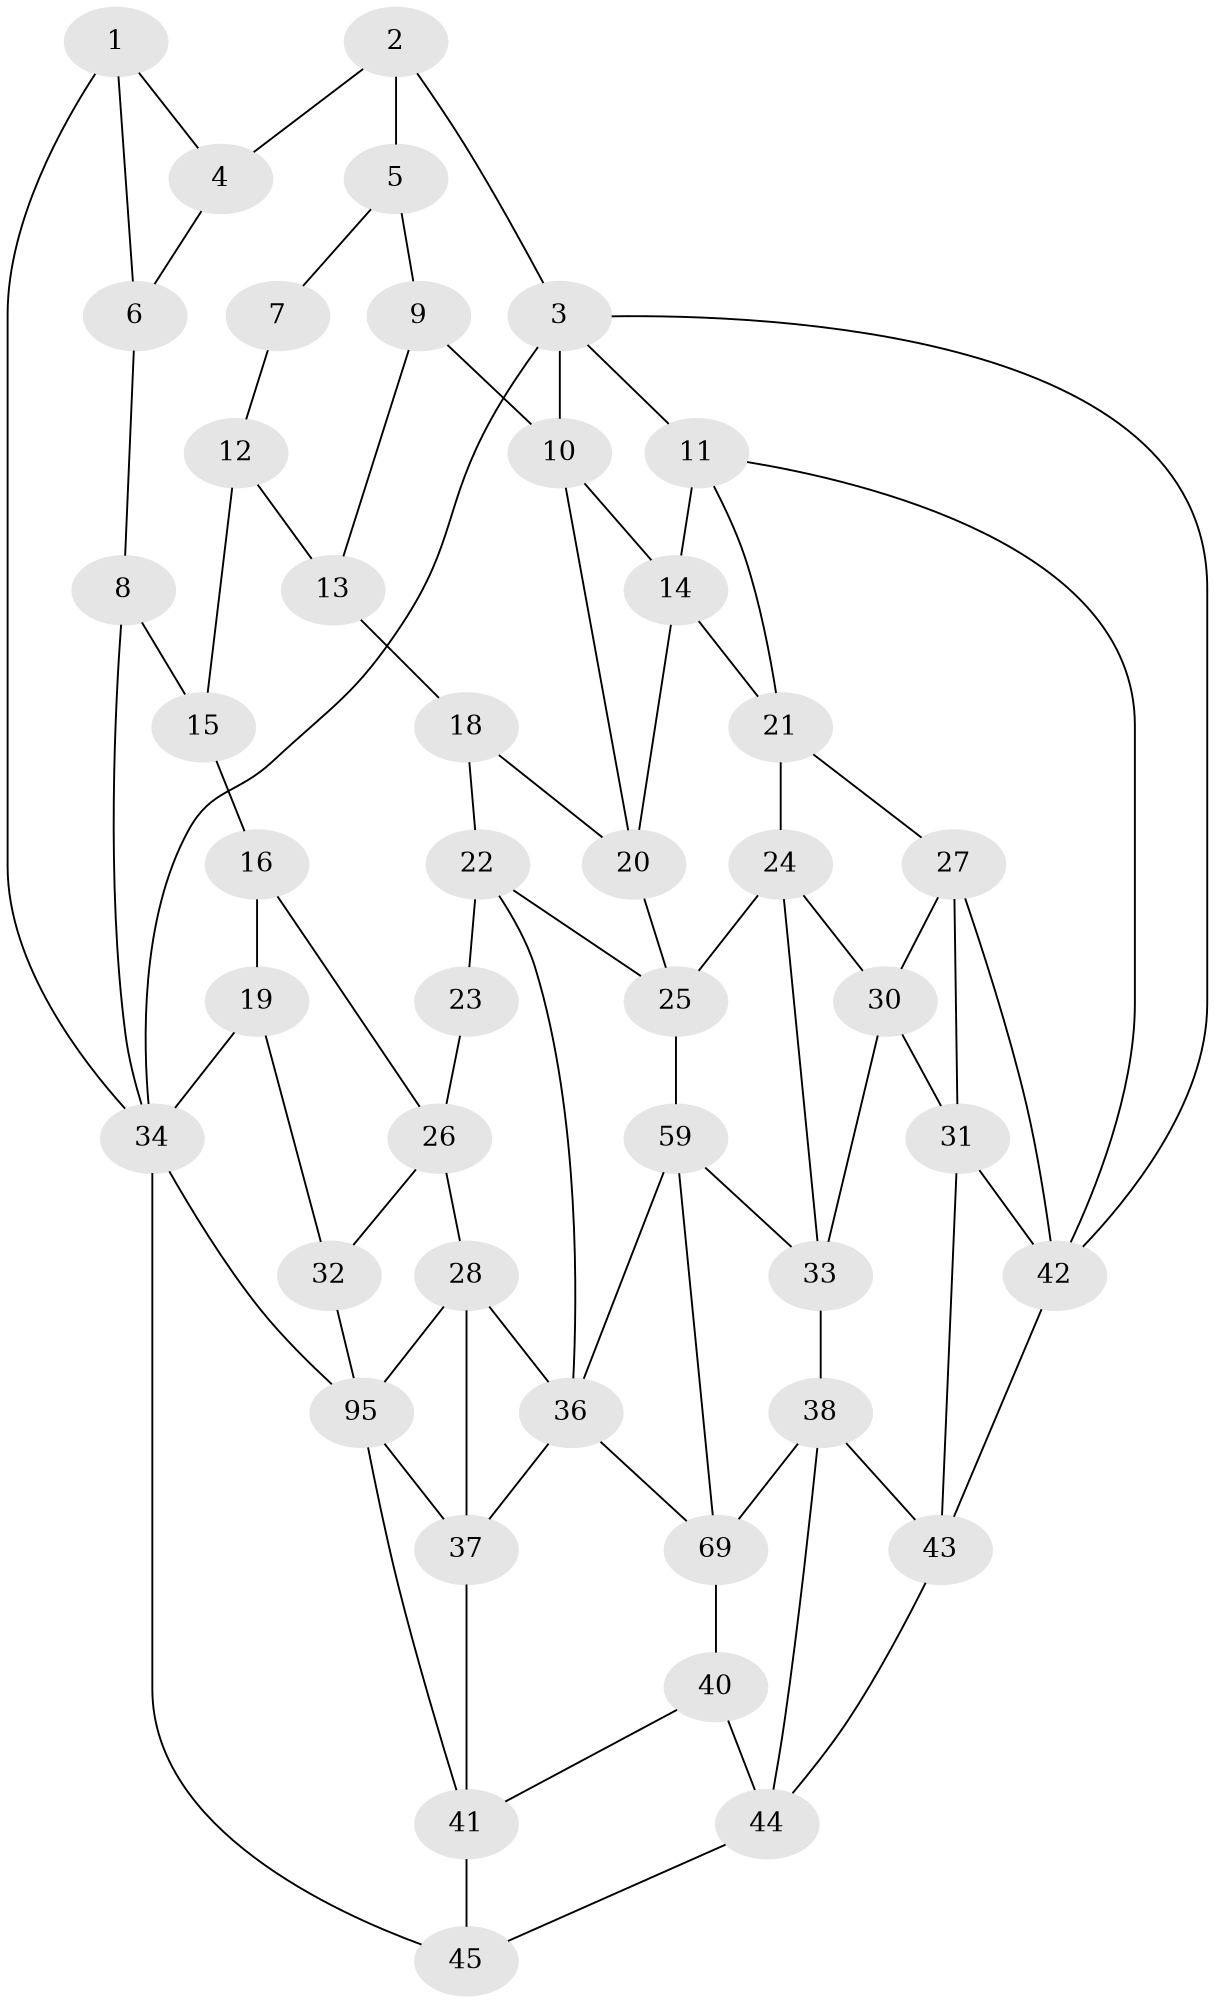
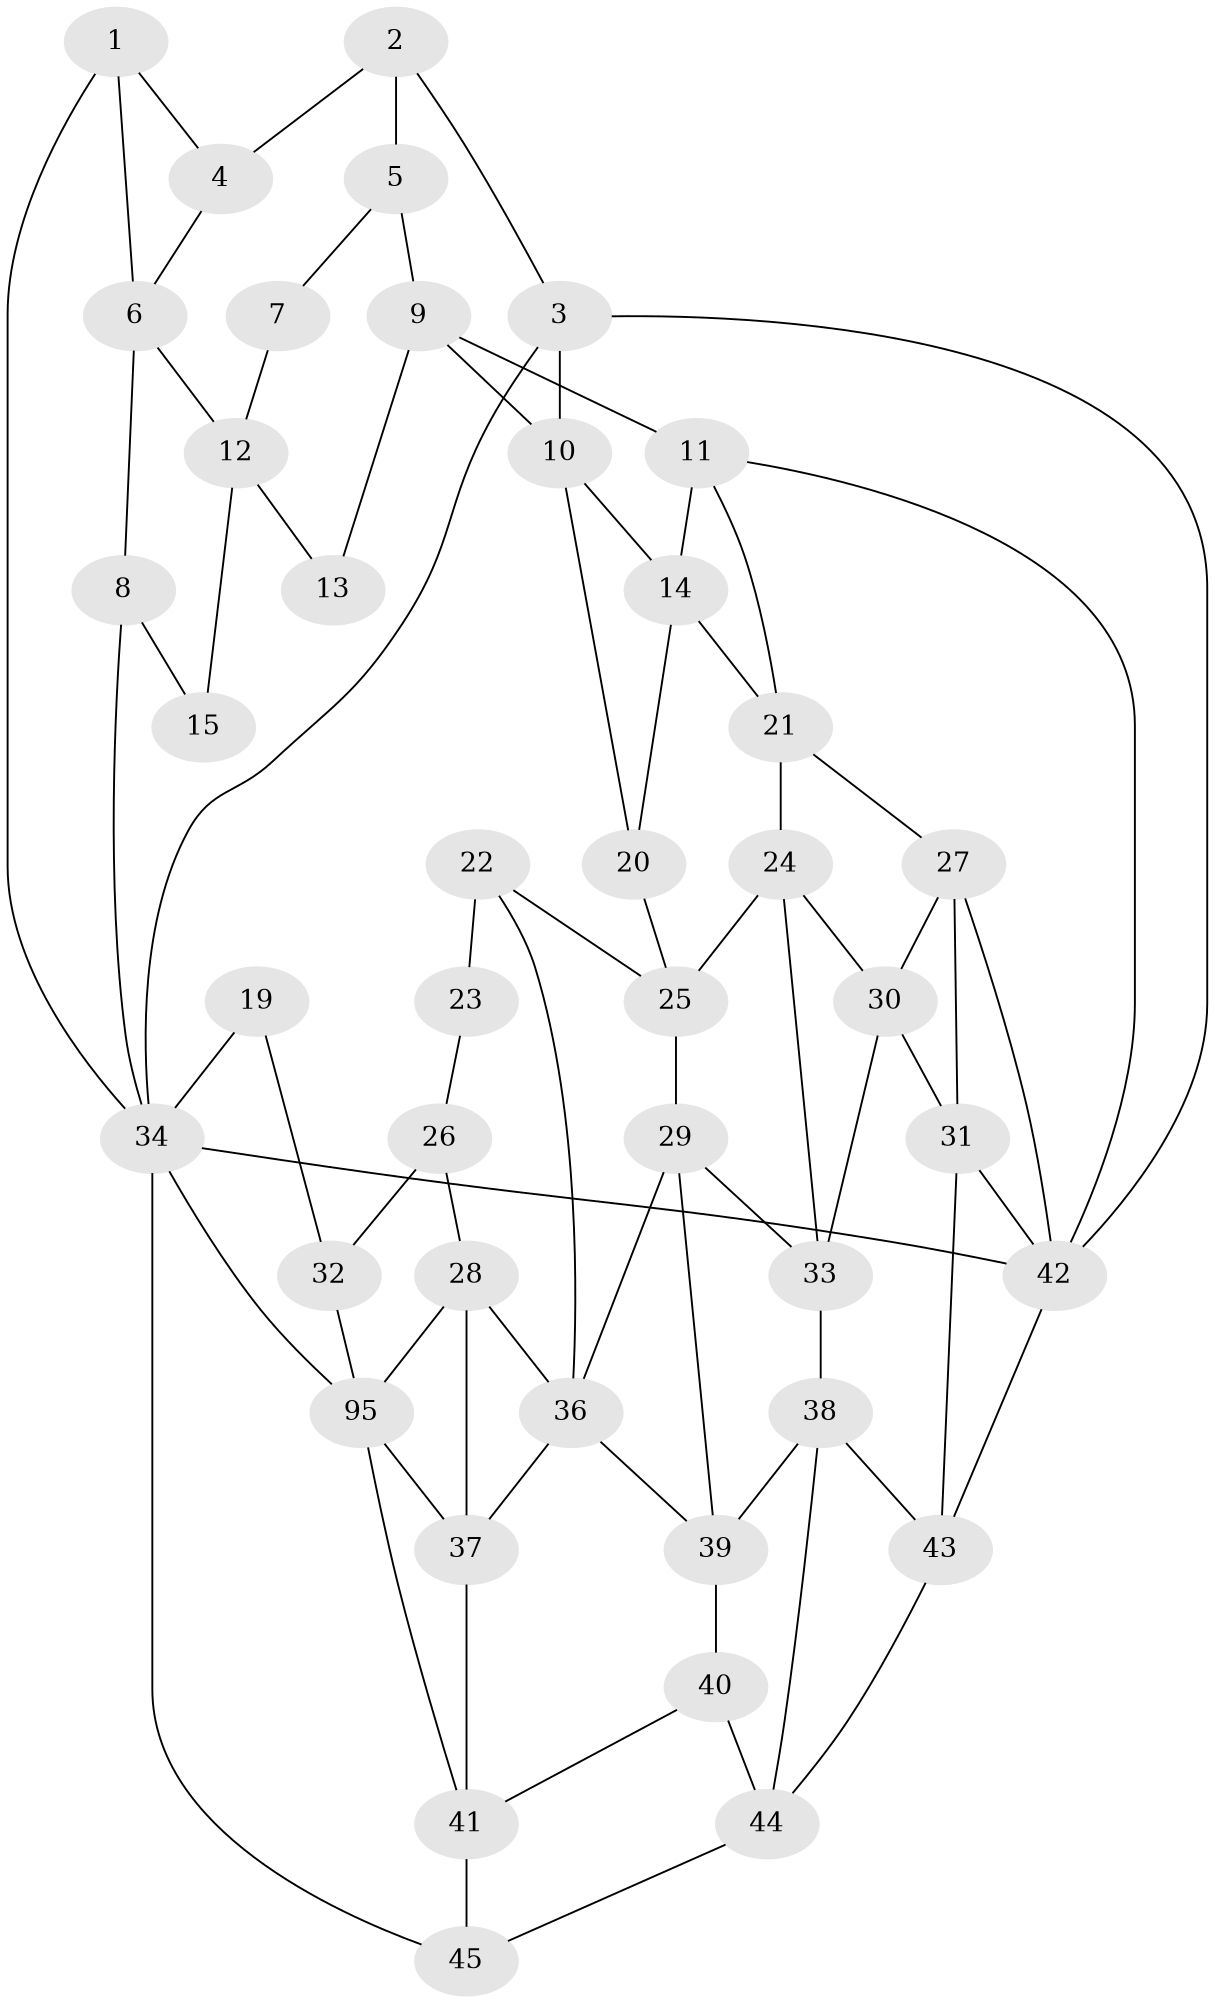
(628, 384) -> (548, 380)
none -> (186, 385)
(467, 727) -> none
(257, 864) -> none
(676, 1139) -> (676, 1139)
none -> (605, 1202)
(716, 1550) -> (716, 1550)
